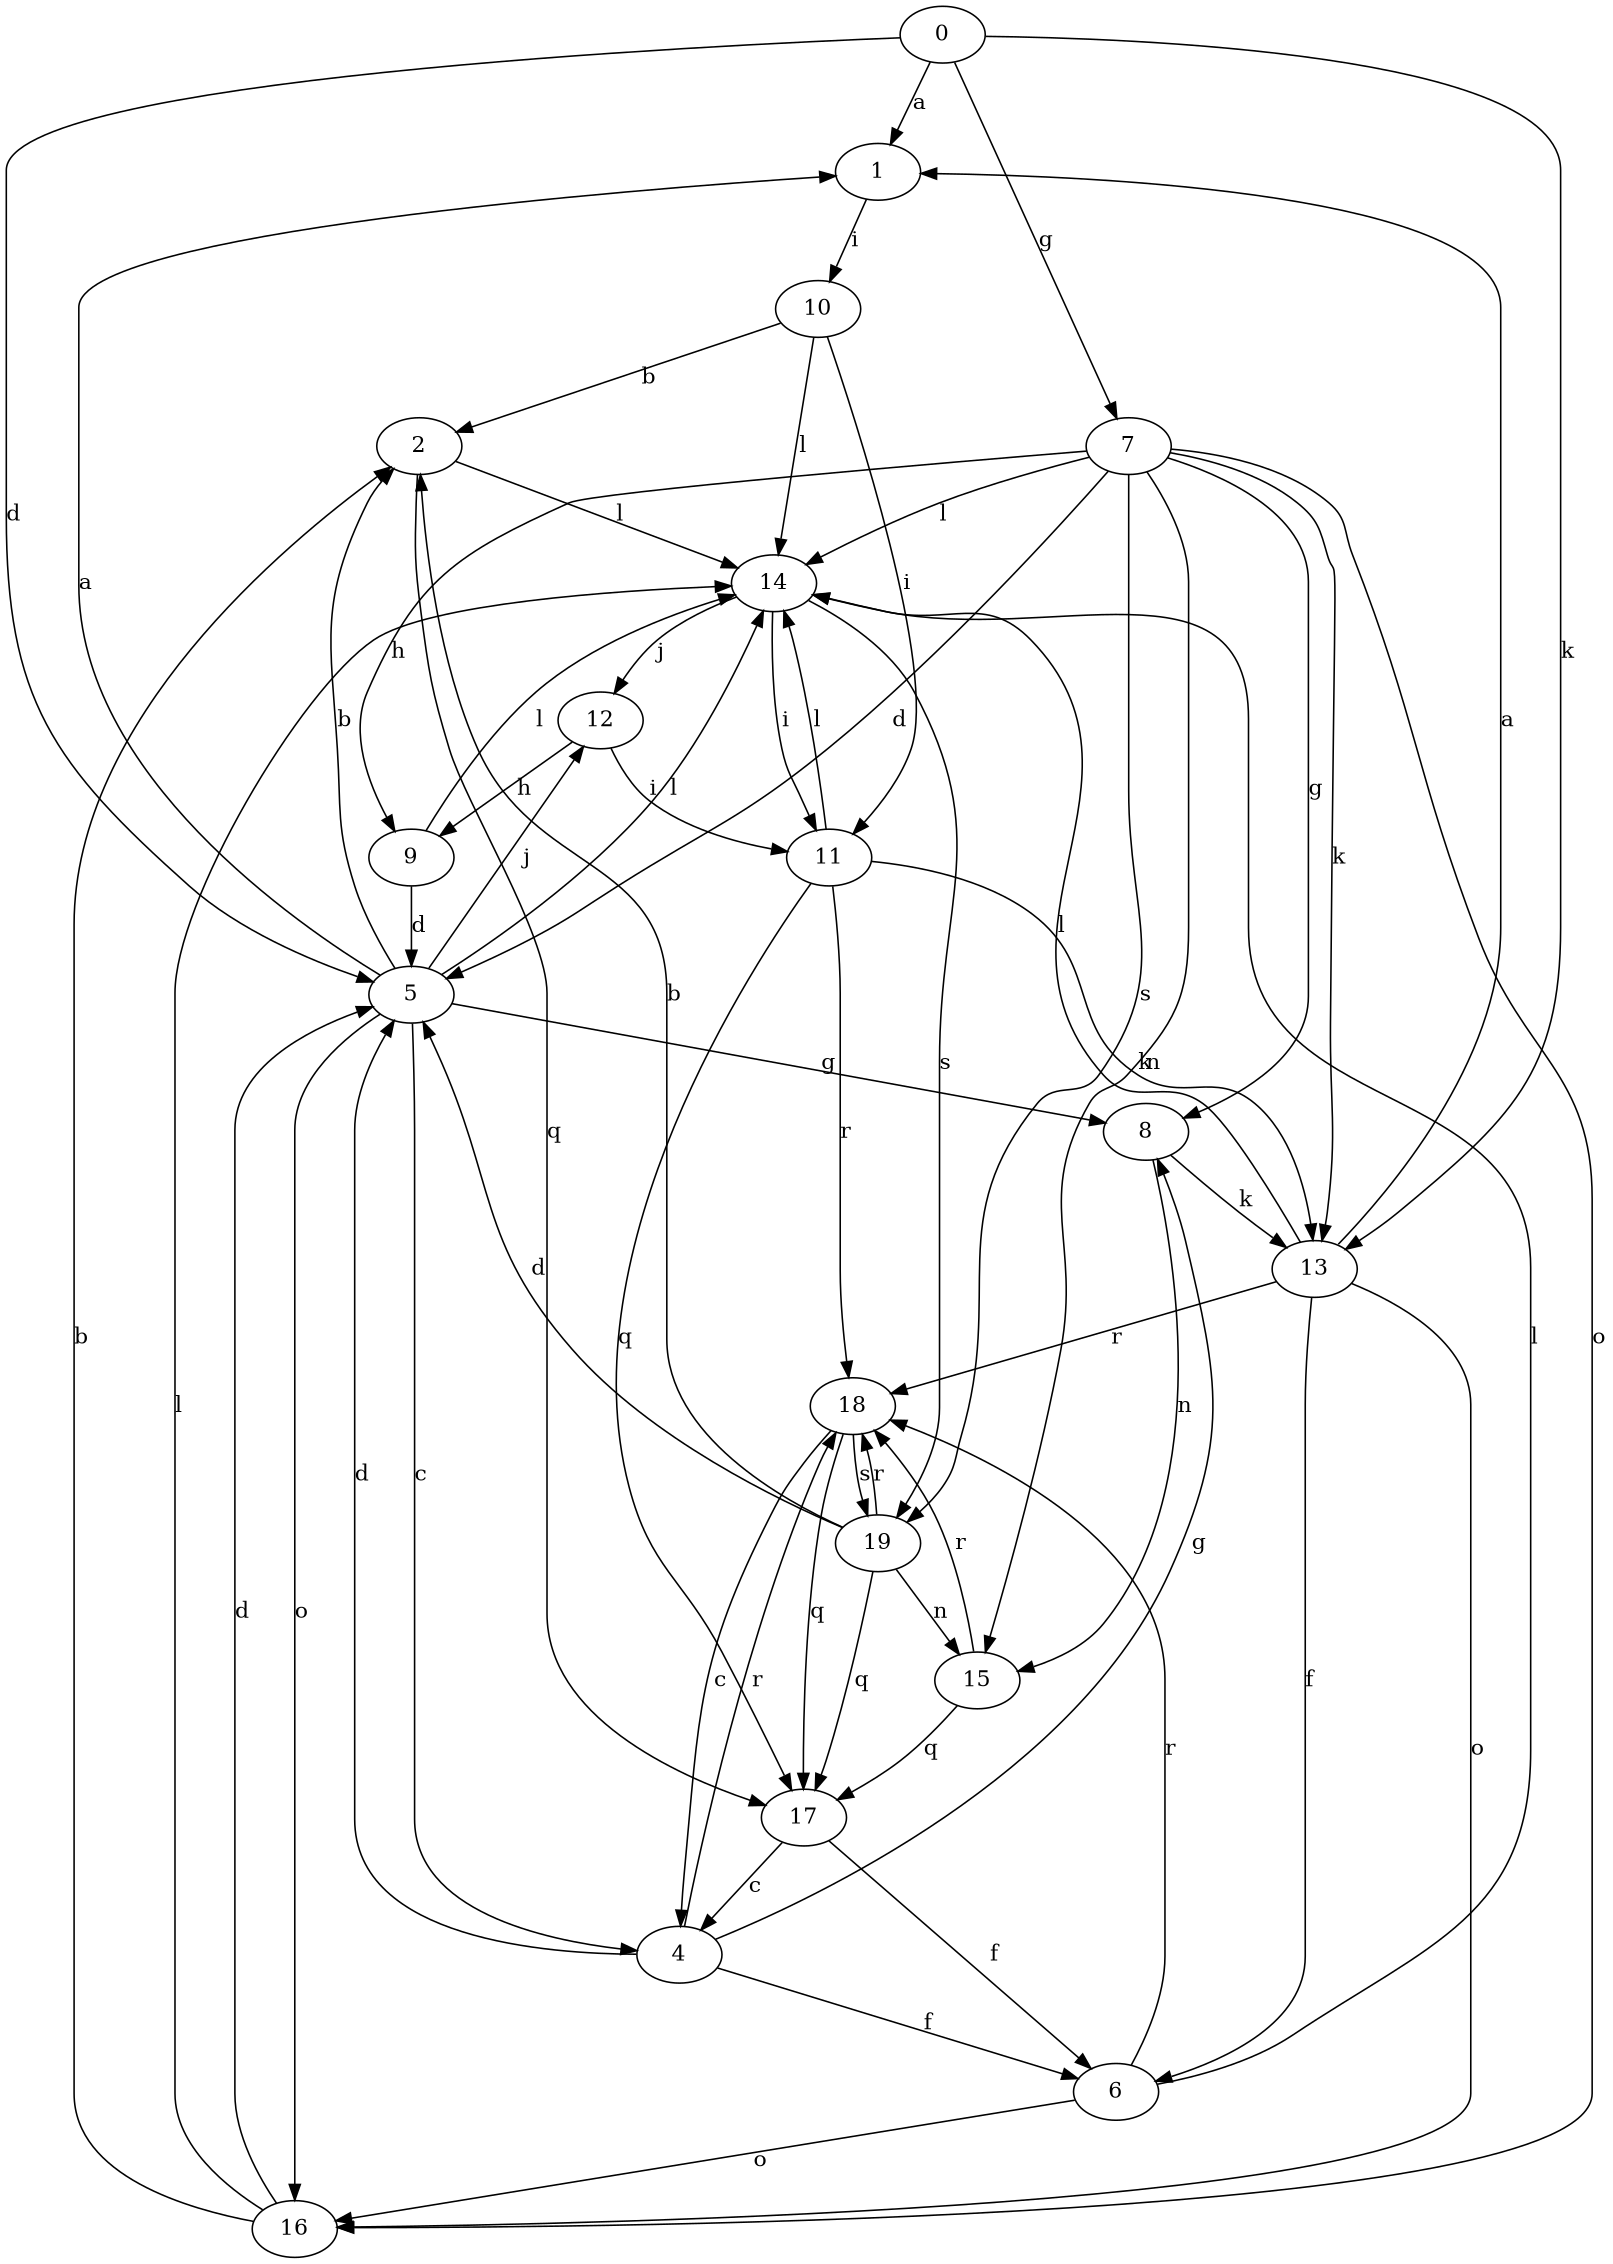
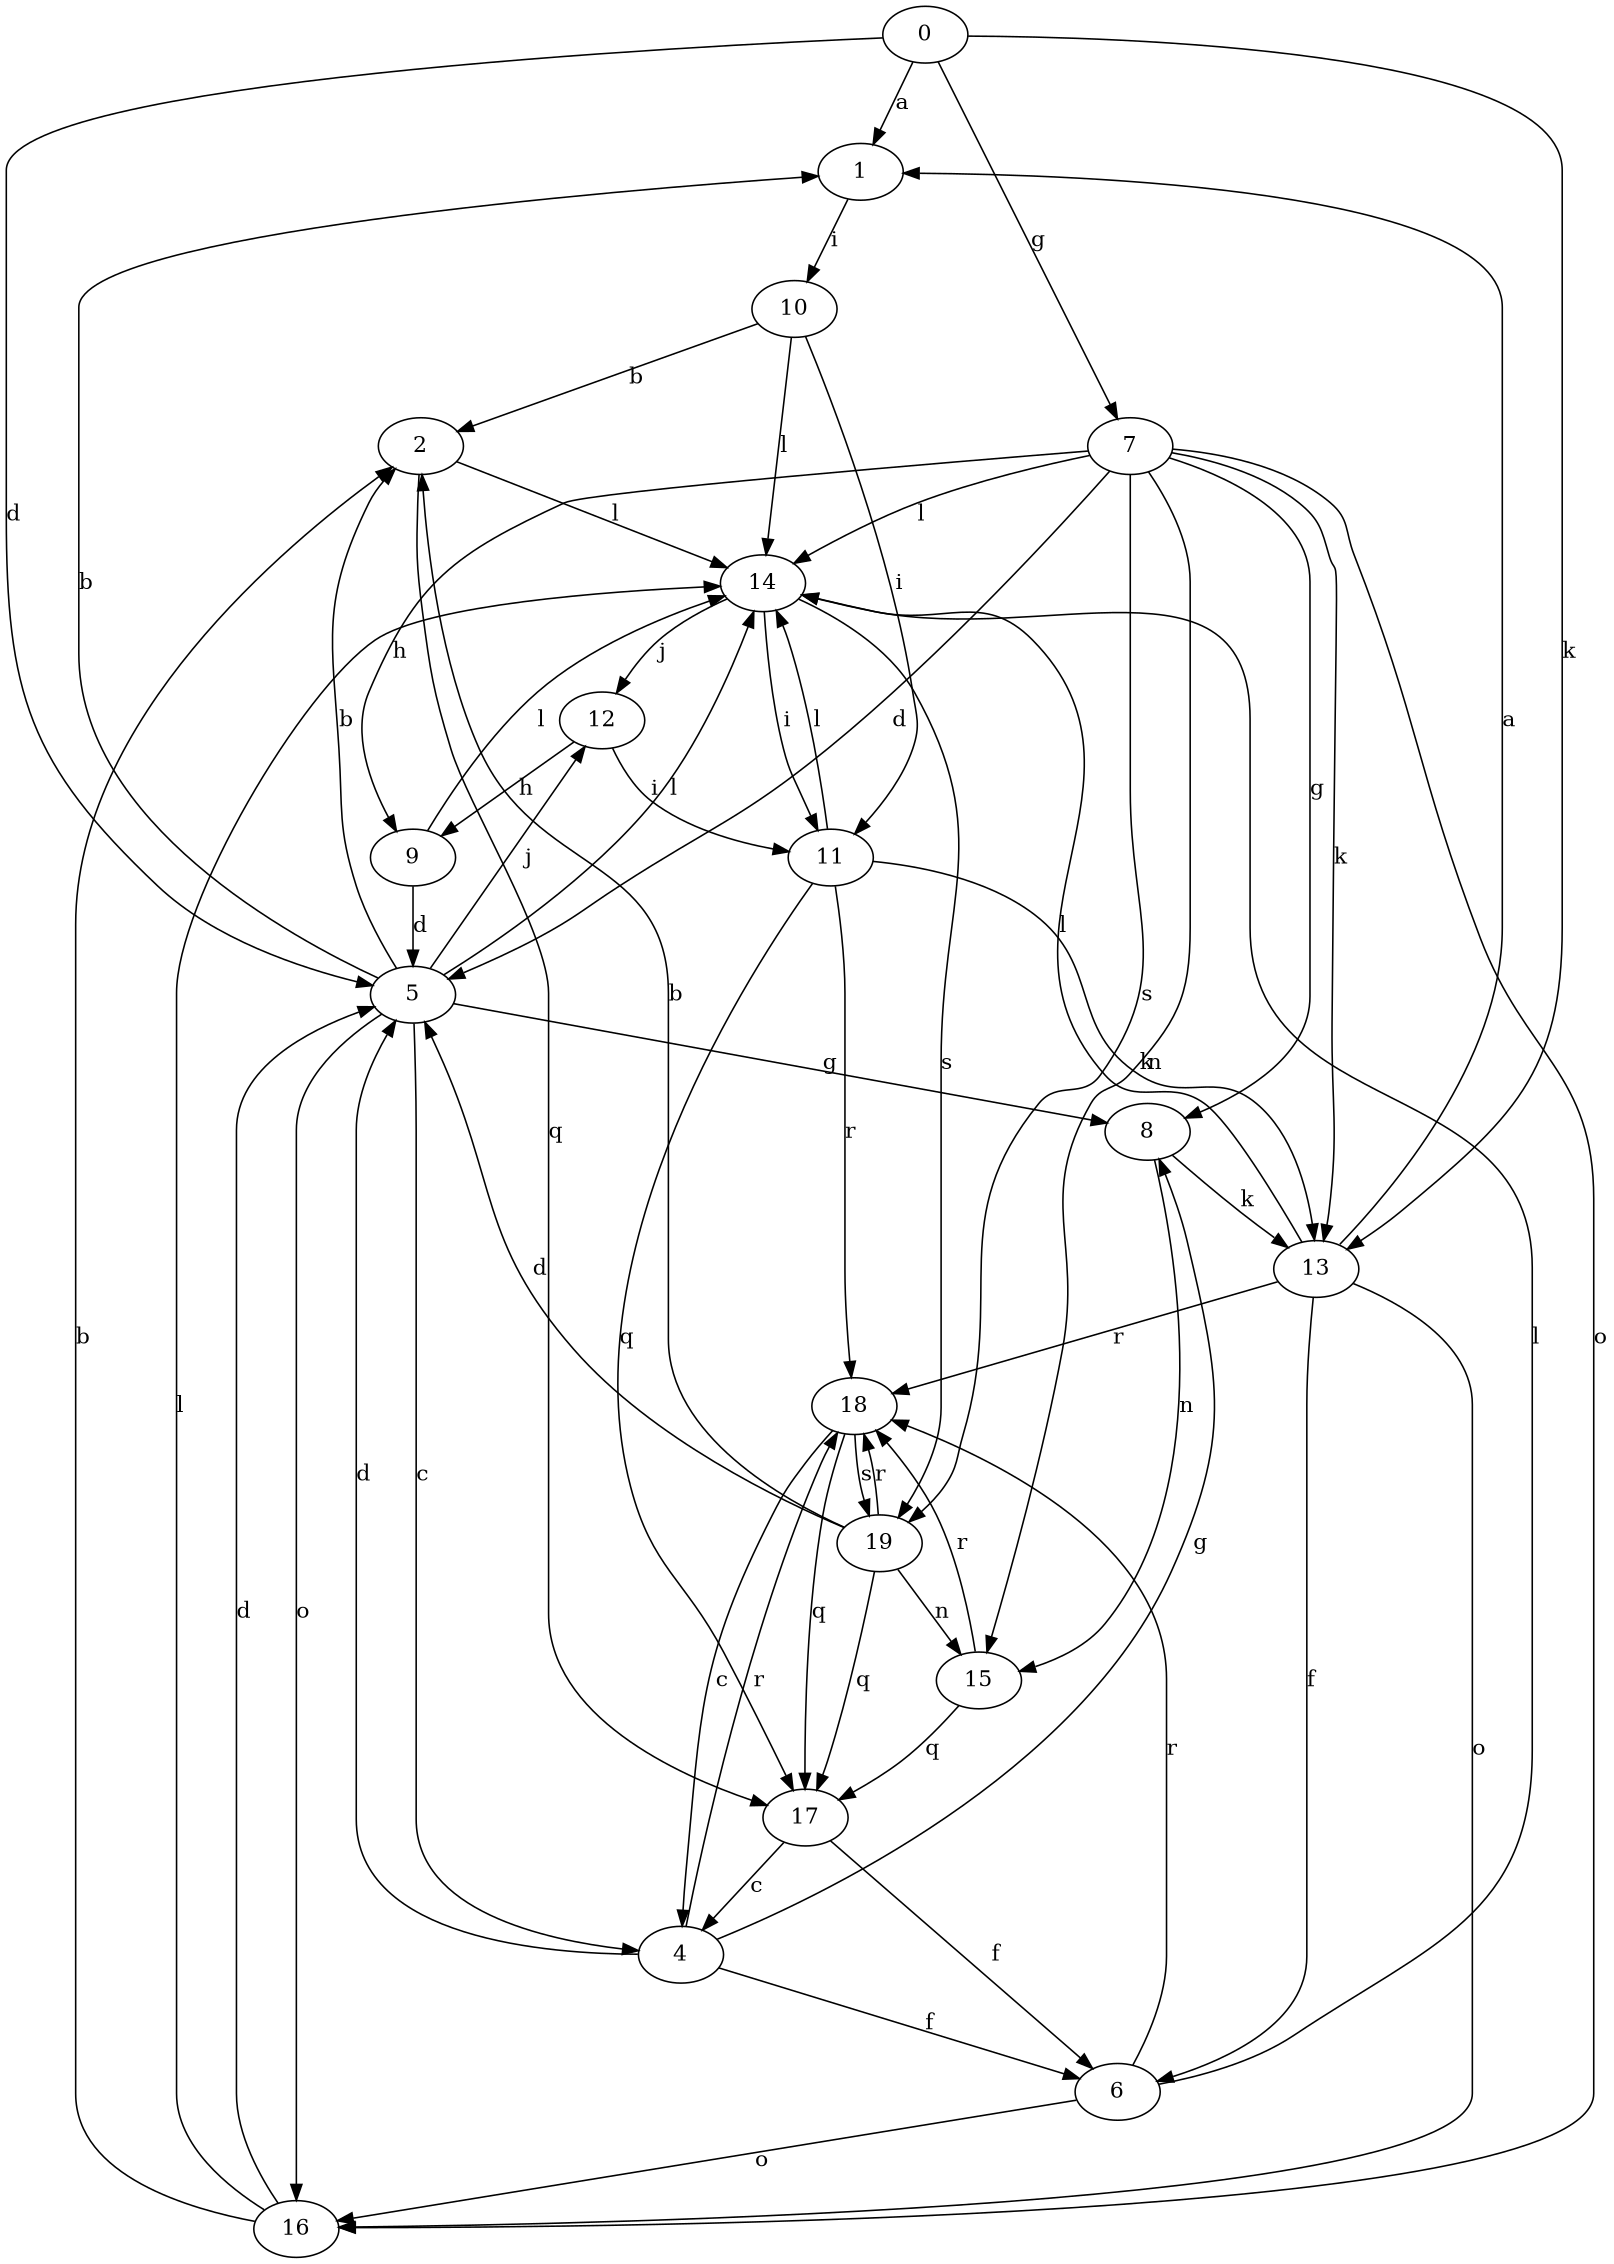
(86, 583) -> (87, 583)
